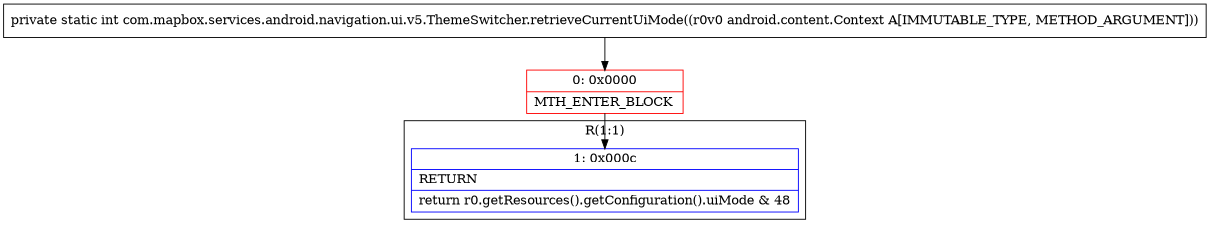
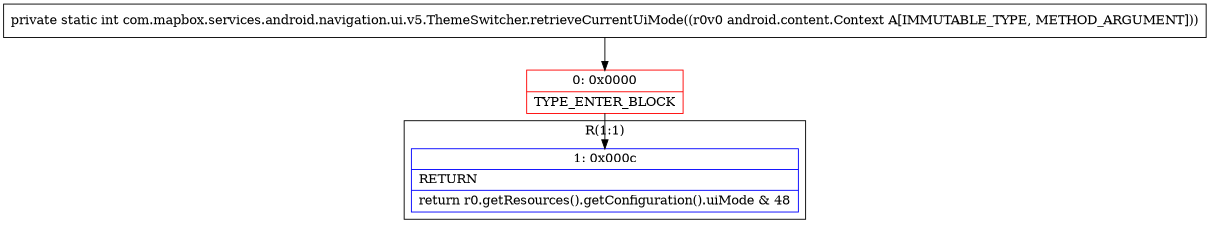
(604, 102) -> (605, 102)
